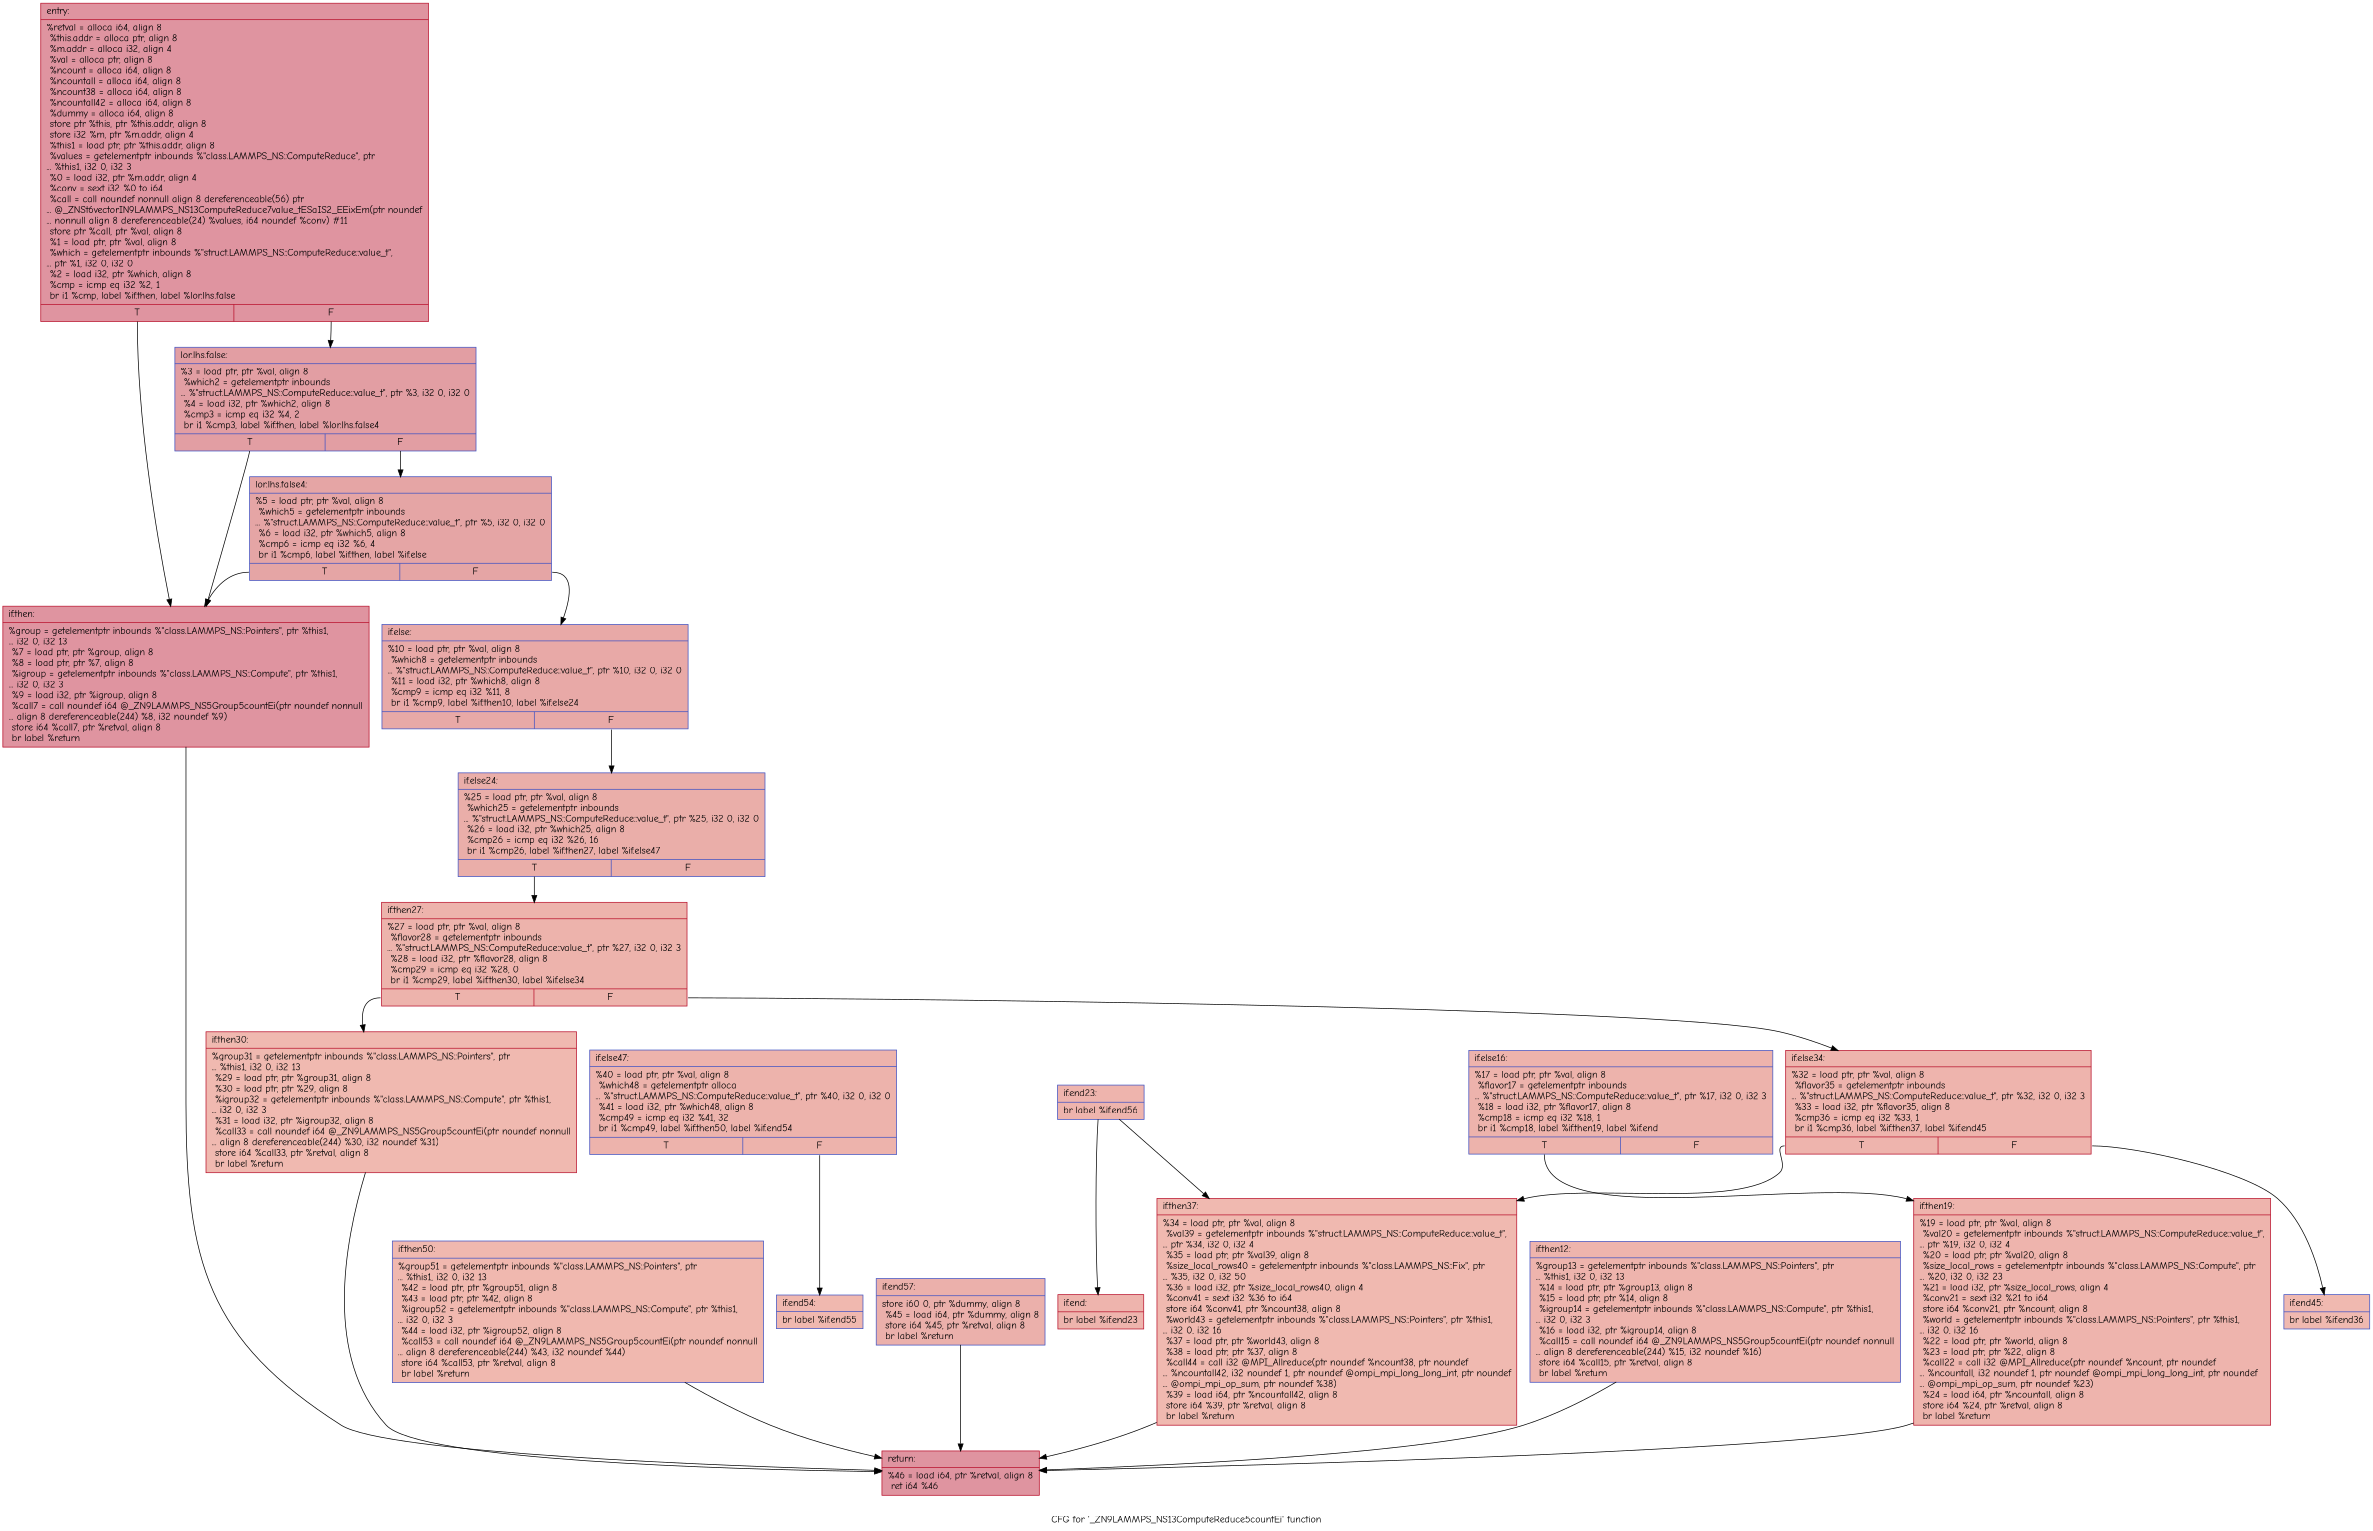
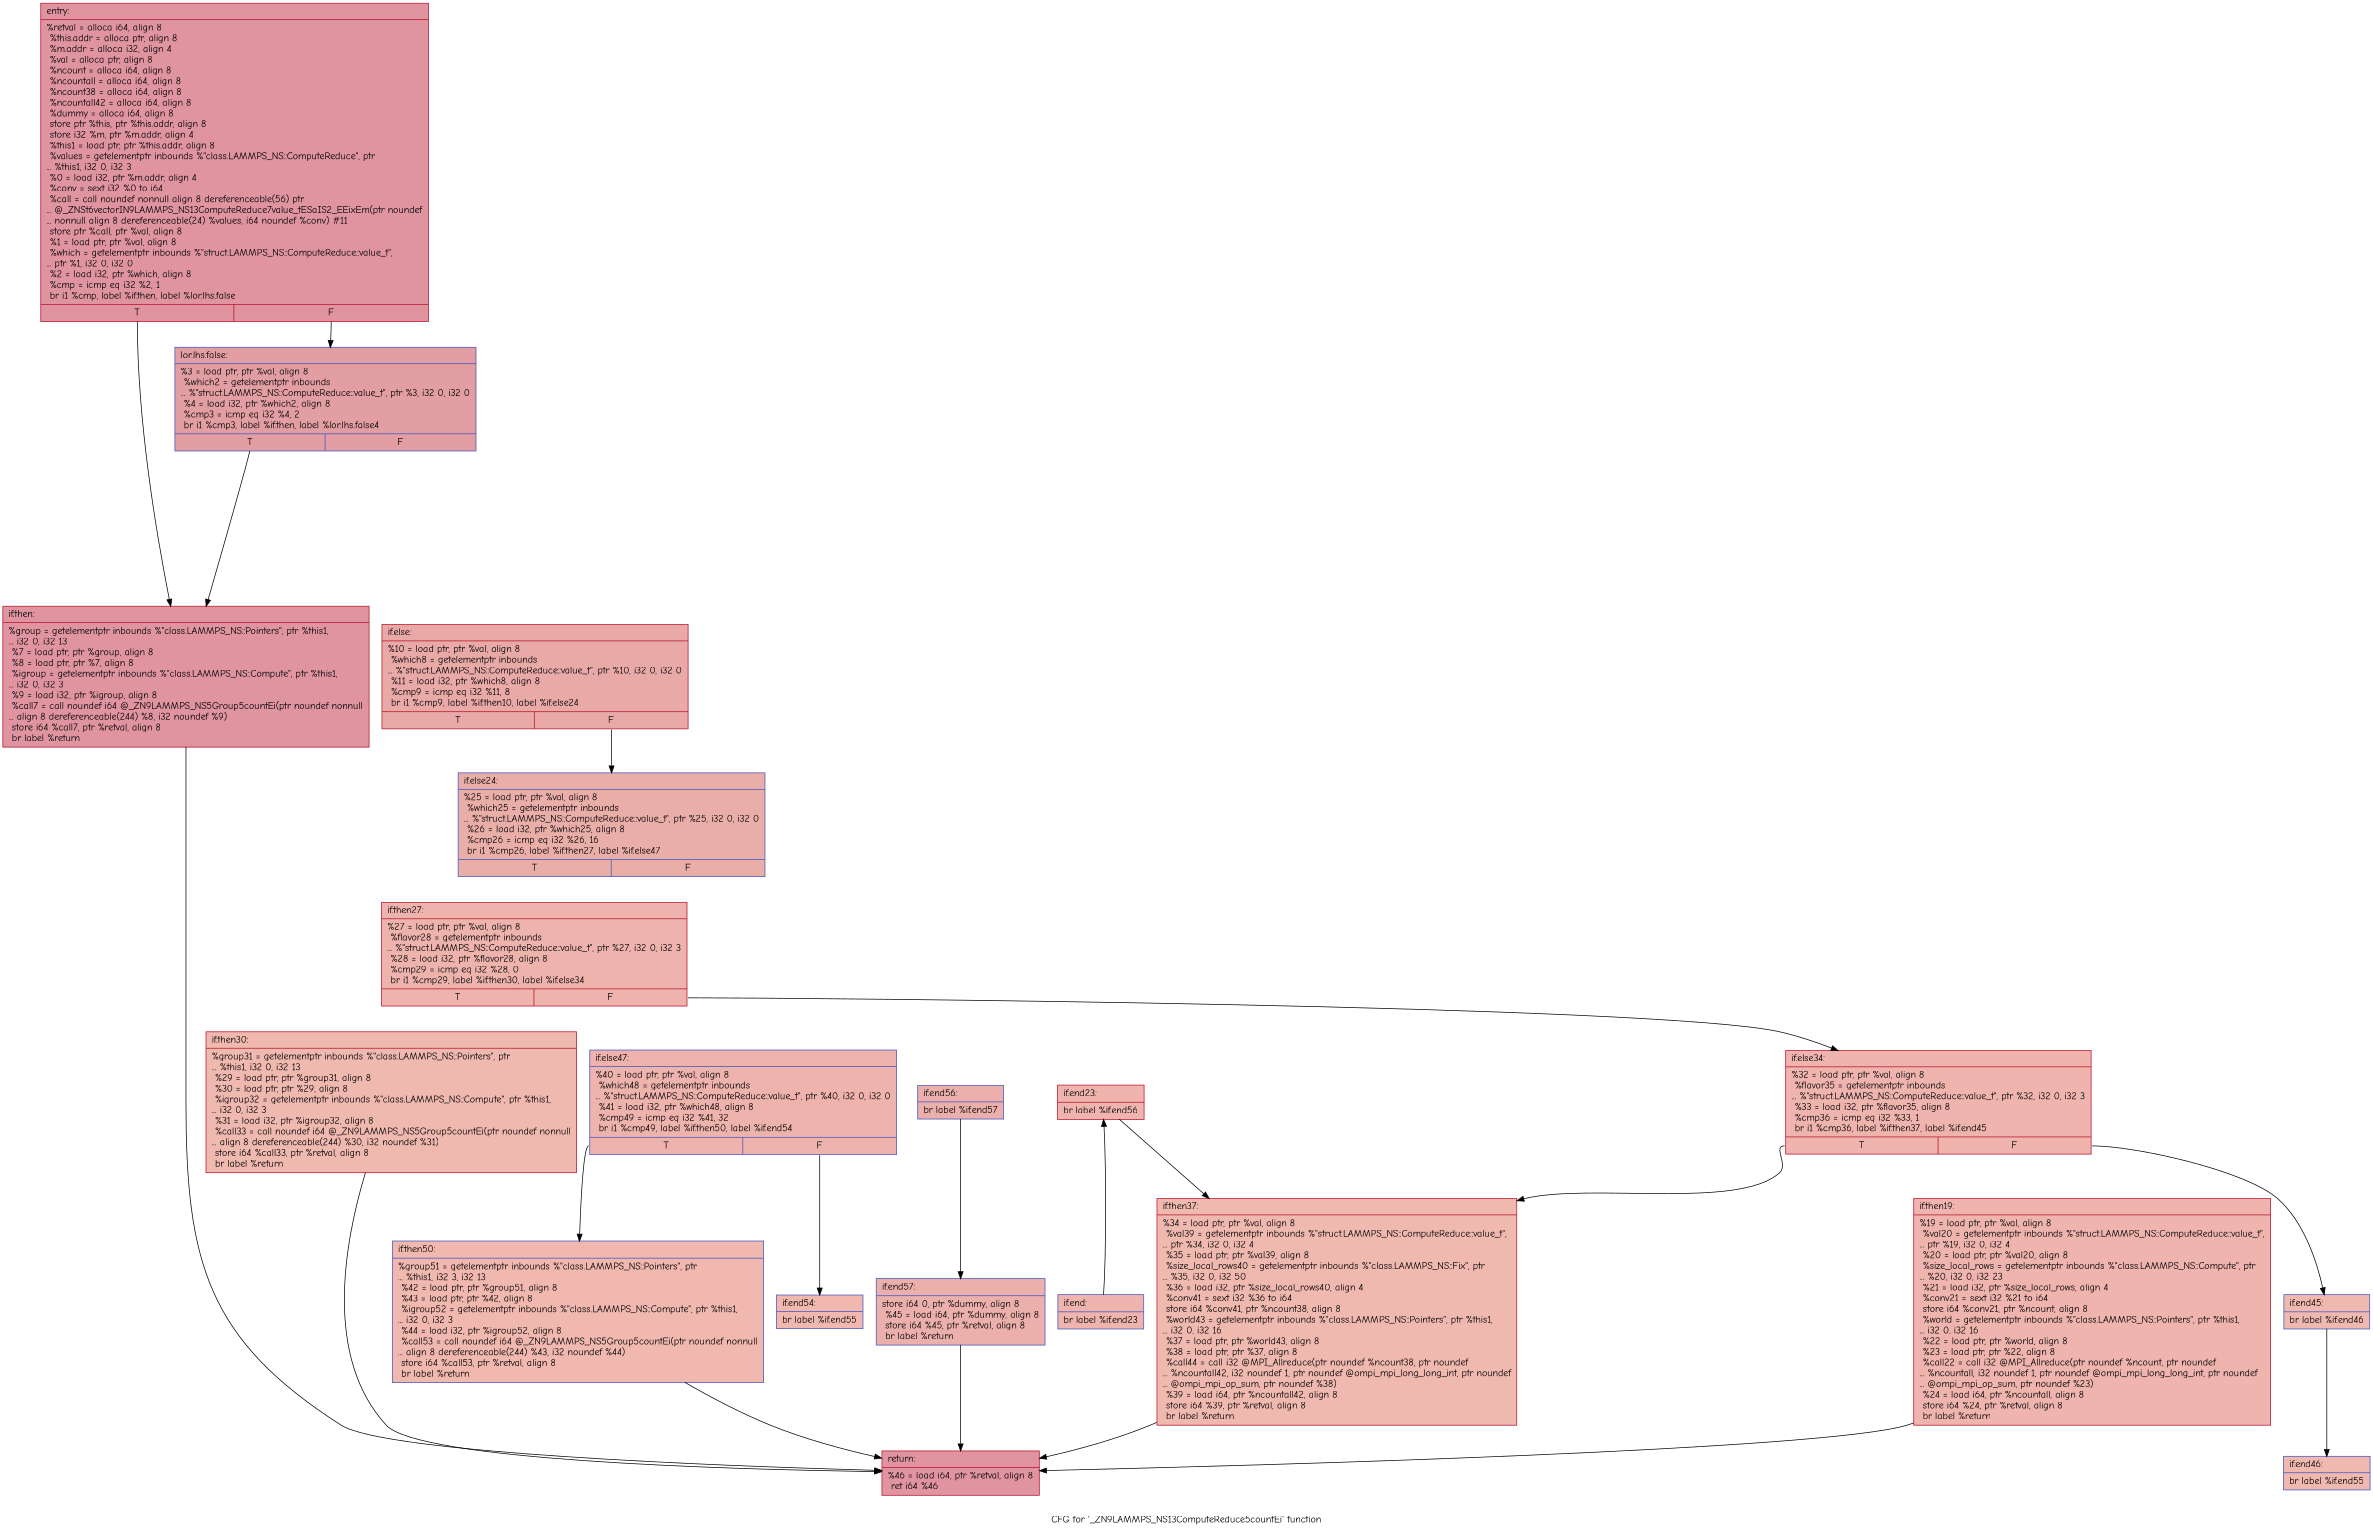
(401, 529) -> none
(535, 677) -> (535, 677)
(534, 886) -> none
(365, 1006) -> none
(666, 1085) -> (673, 1085)
none -> (961, 1102)
(1101, 1102) -> (1101, 1102)
(1621, 1102) -> none
none -> (582, 1190)
(1096, 1203) -> (1106, 1211)
(442, 1277) -> (442, 1277)
(951, 1304) -> (951, 1304)
(1101, 1312) -> (1101, 1312)
(1715, 1312) -> none
(2327, 1320) -> (2327, 1320)
none -> (2327, 1473)
